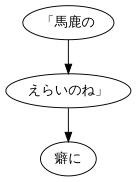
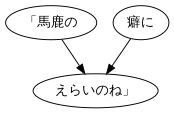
(68, 120) -> (121, 52)
